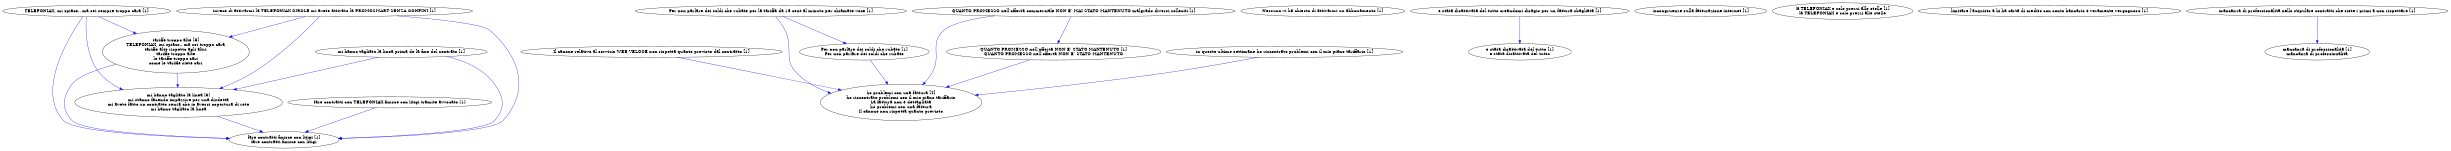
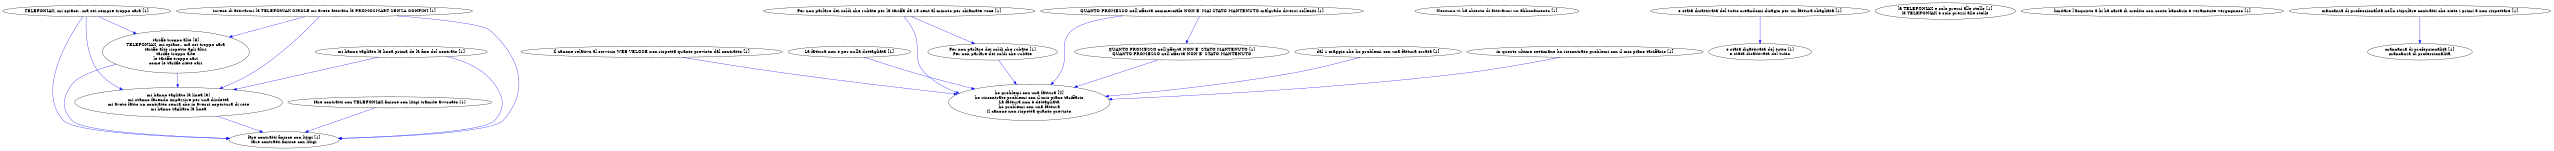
(1701, 11) -> none
none -> (849, 52)
none -> (1378, 52)
